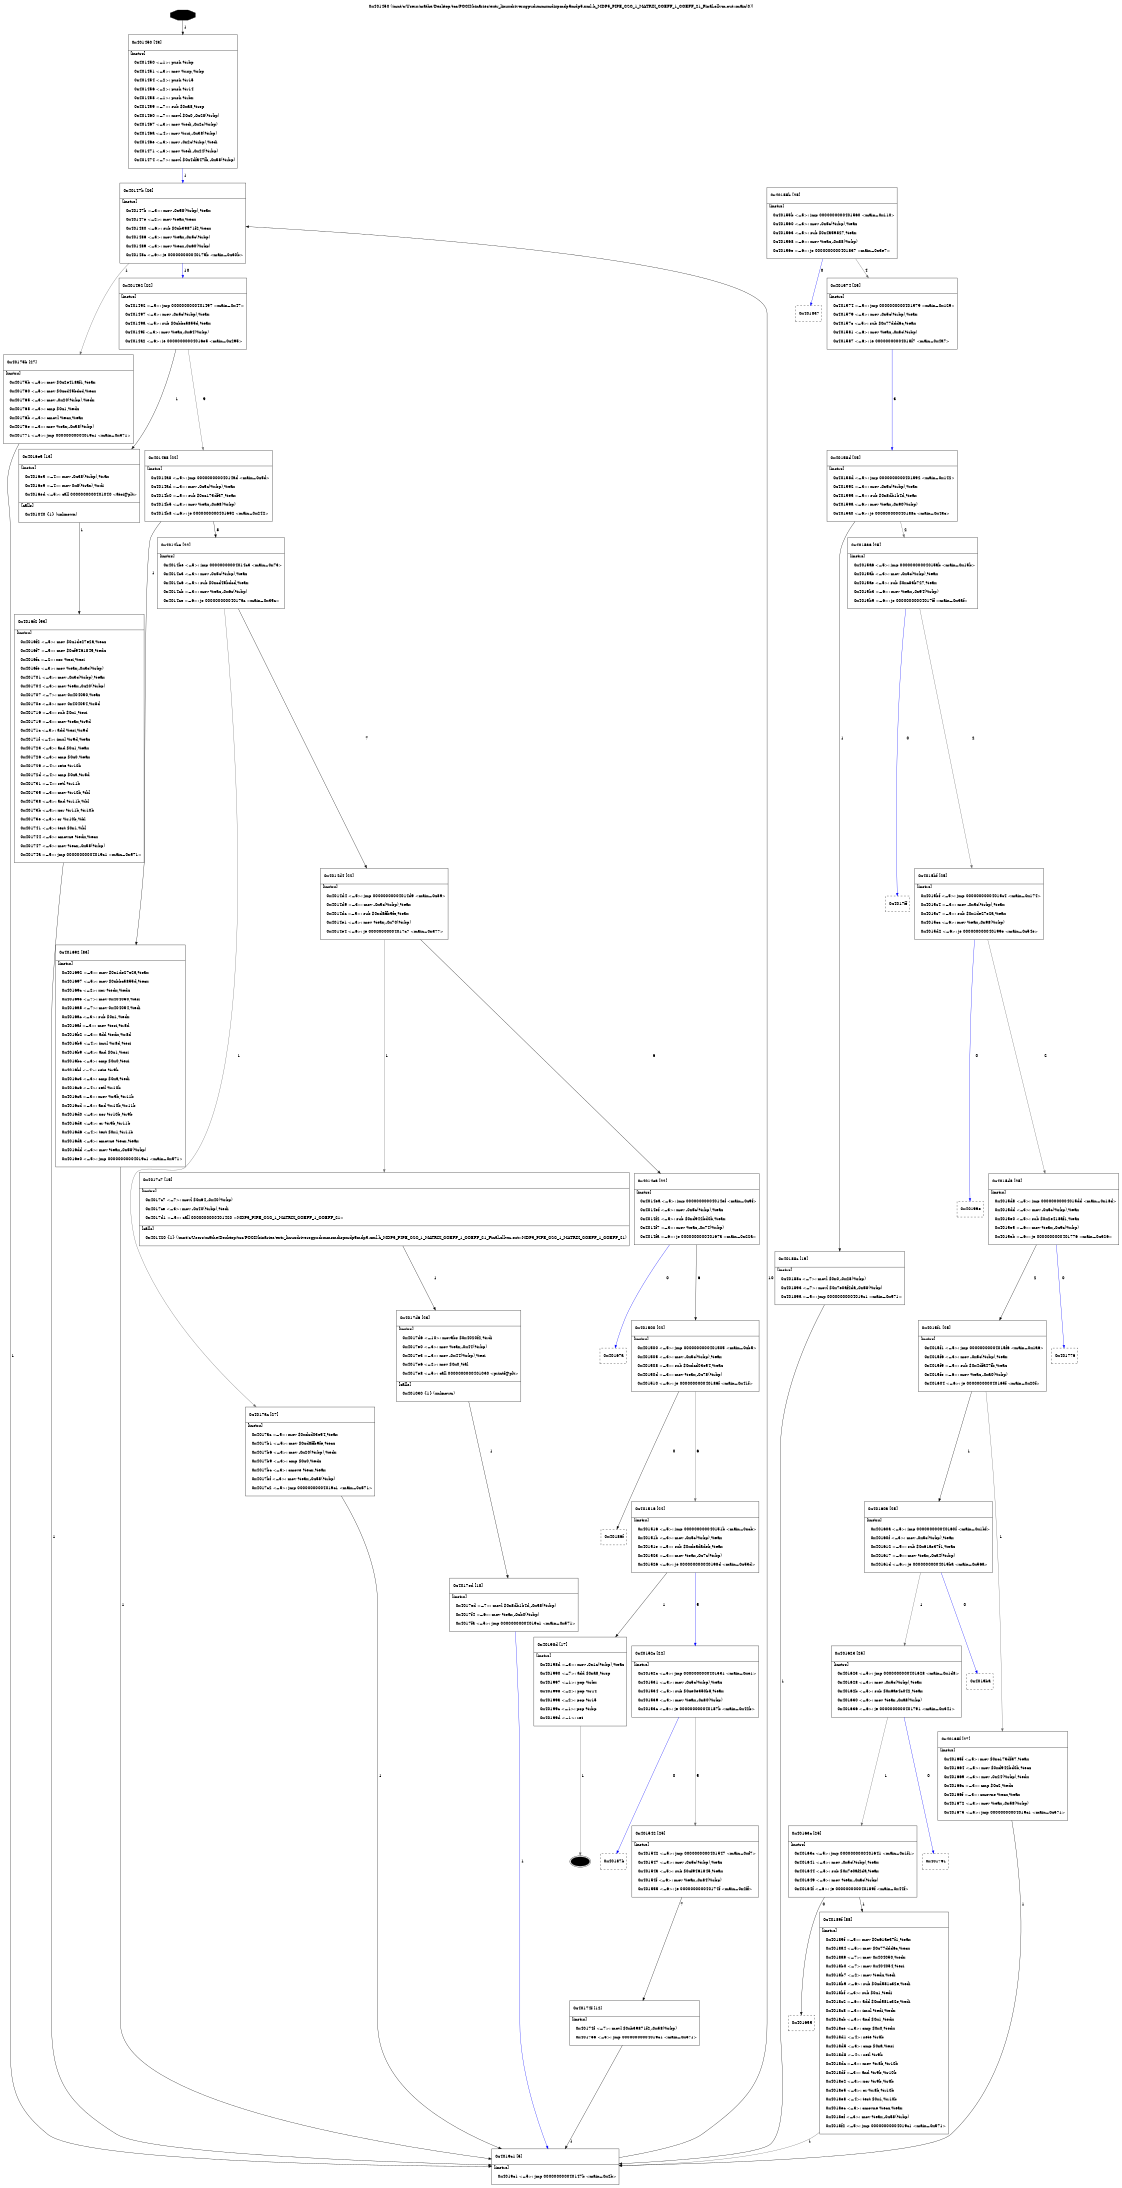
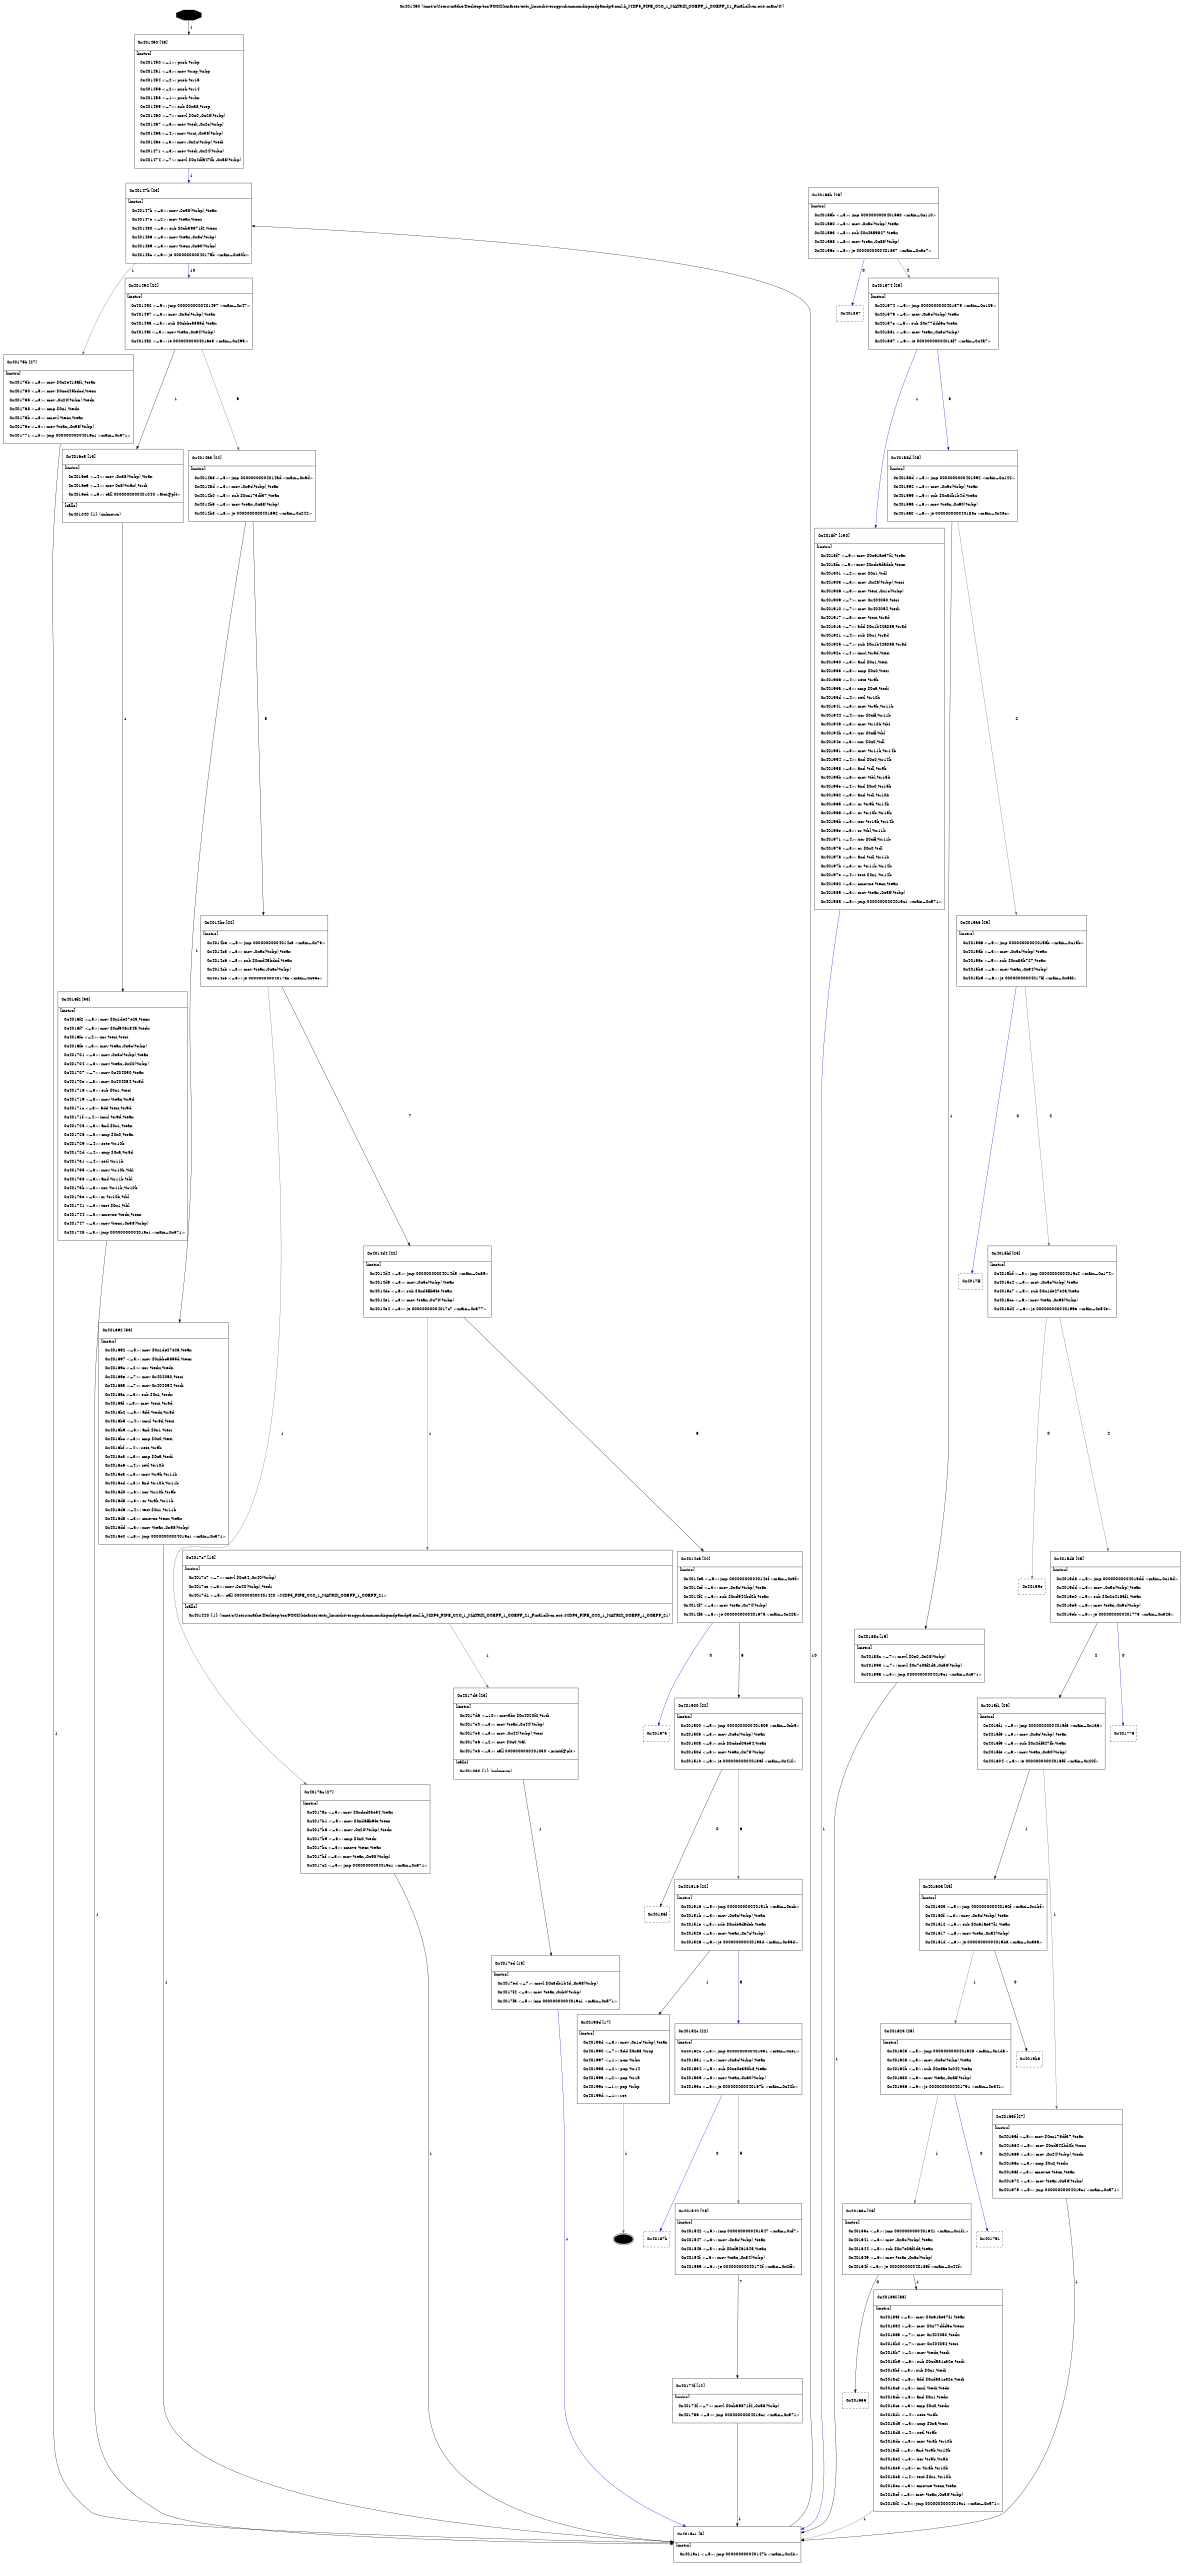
none -> (880, 719)
(970, 1069) -> (1037, 1447)
(419, 1277) -> (468, 1654)
(959, 1622) -> (1010, 1999)
